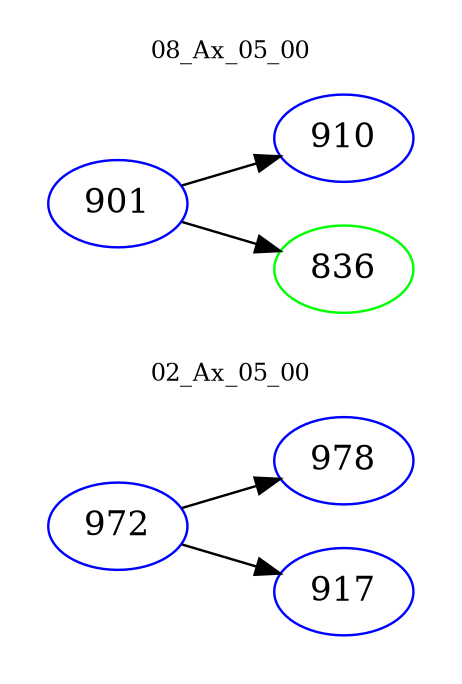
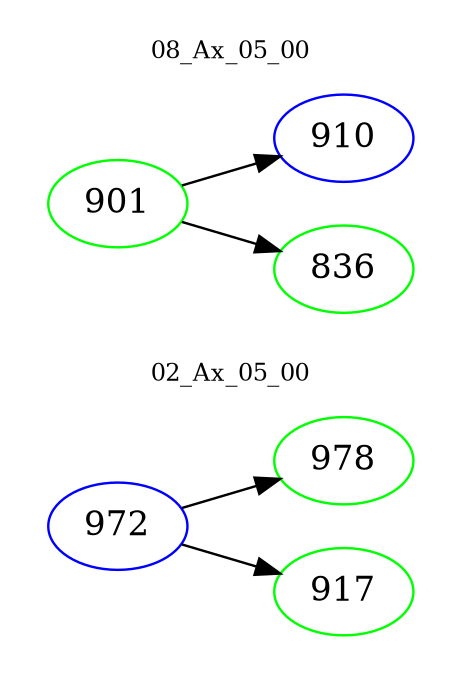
(118, 204) -> (118, 204)
(344, 461) -> (344, 461)
(344, 592) -> (344, 592)
